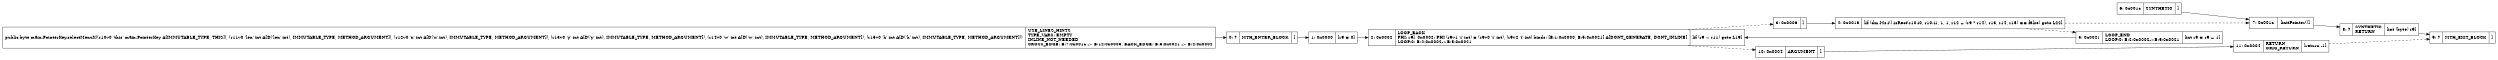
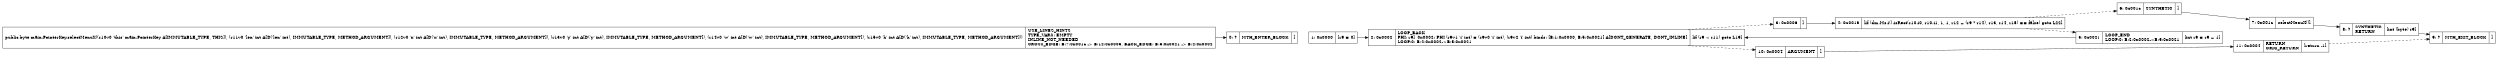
(2155, 23) -> (2069, 14)
(2295, 23) -> (2294, 23)
(1302, 38) -> none
